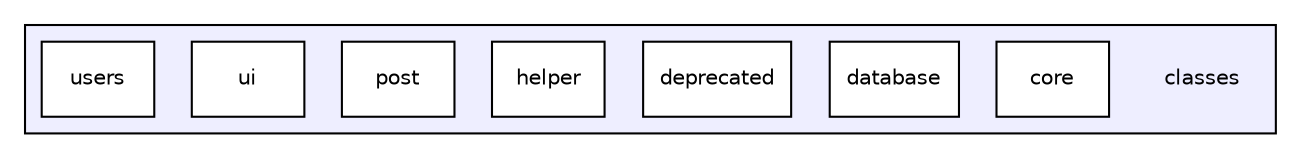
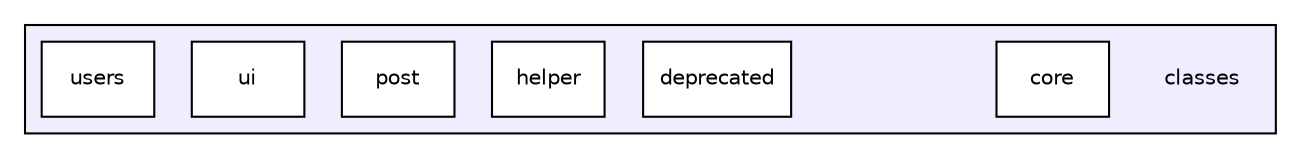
(894, 79) -> none
